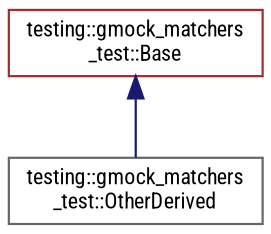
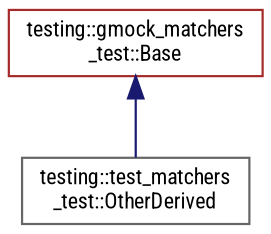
(136, 191) -> (136, 191)
